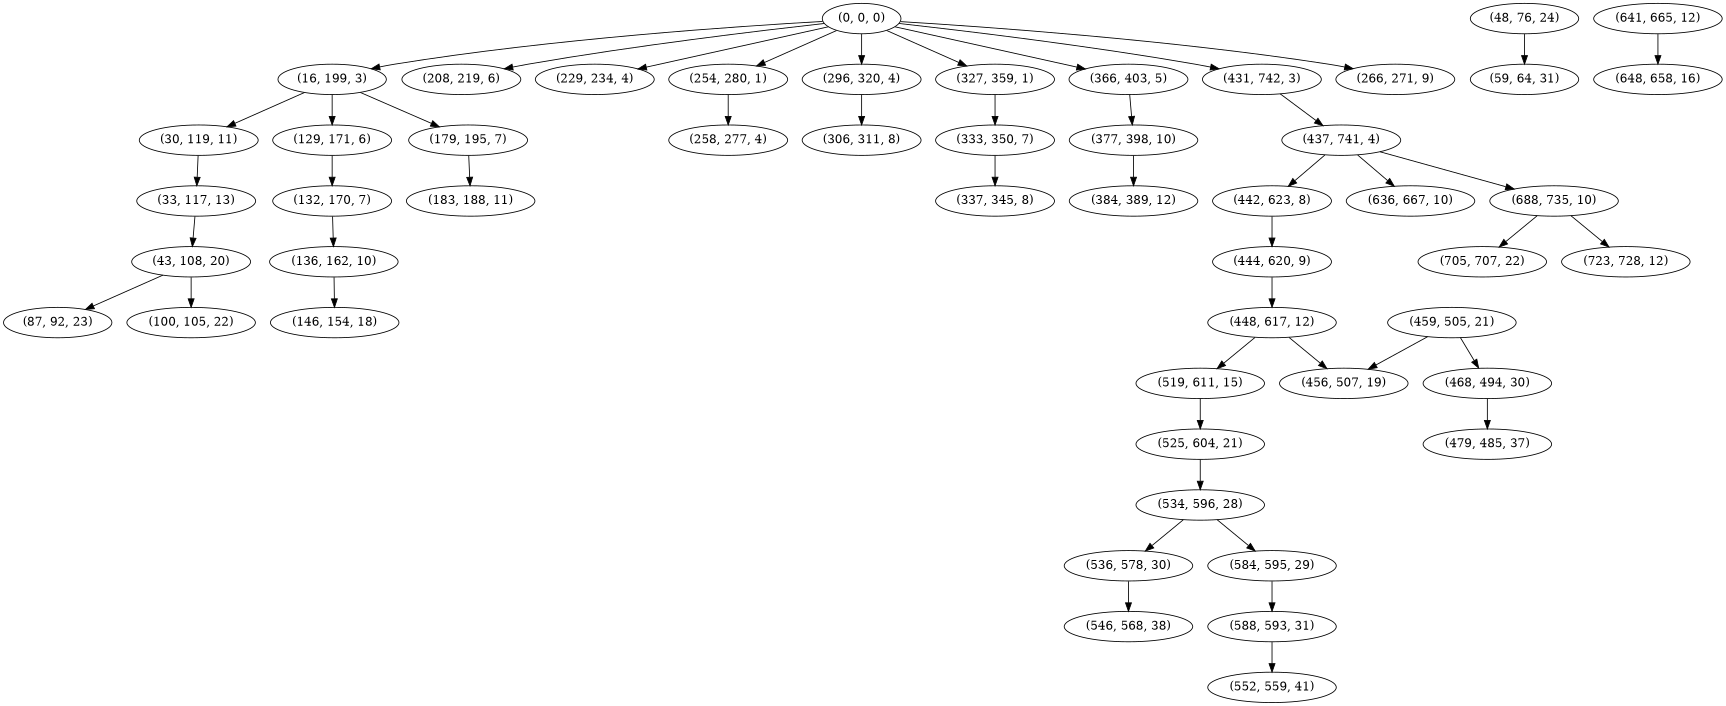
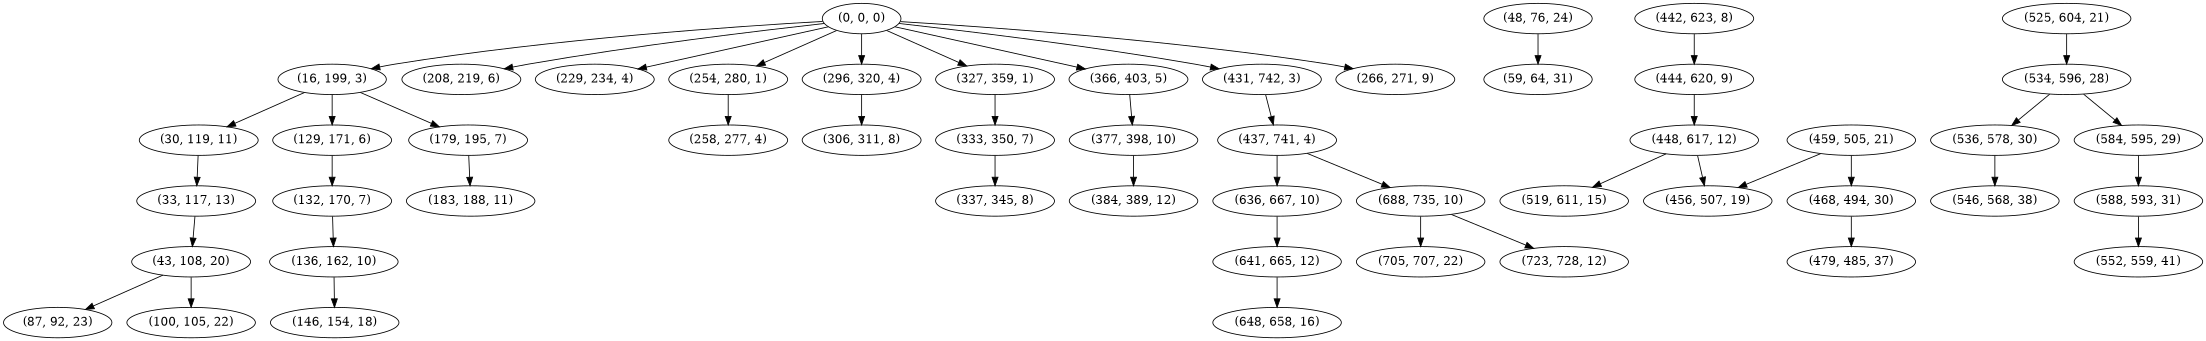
(1310, 168) -> none
none -> (1277, 227)
(1200, 410) -> none
